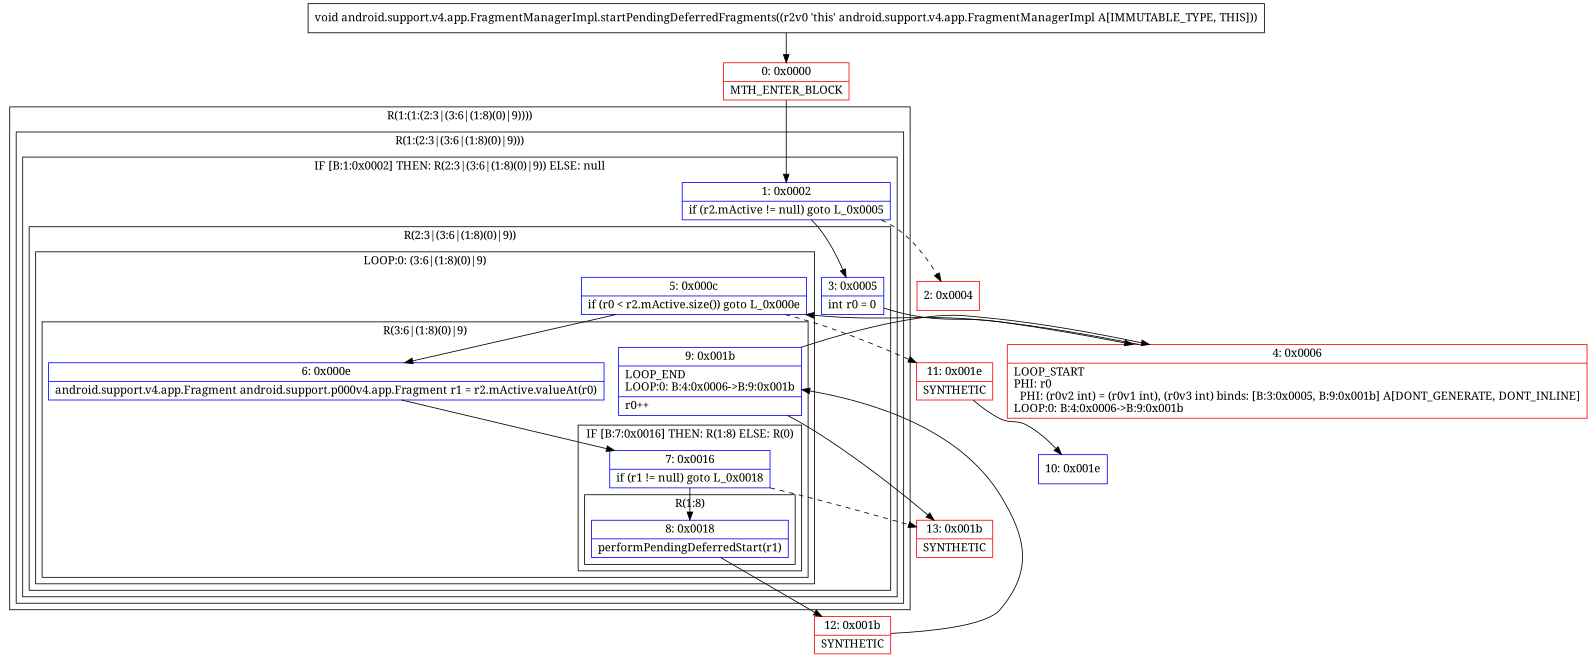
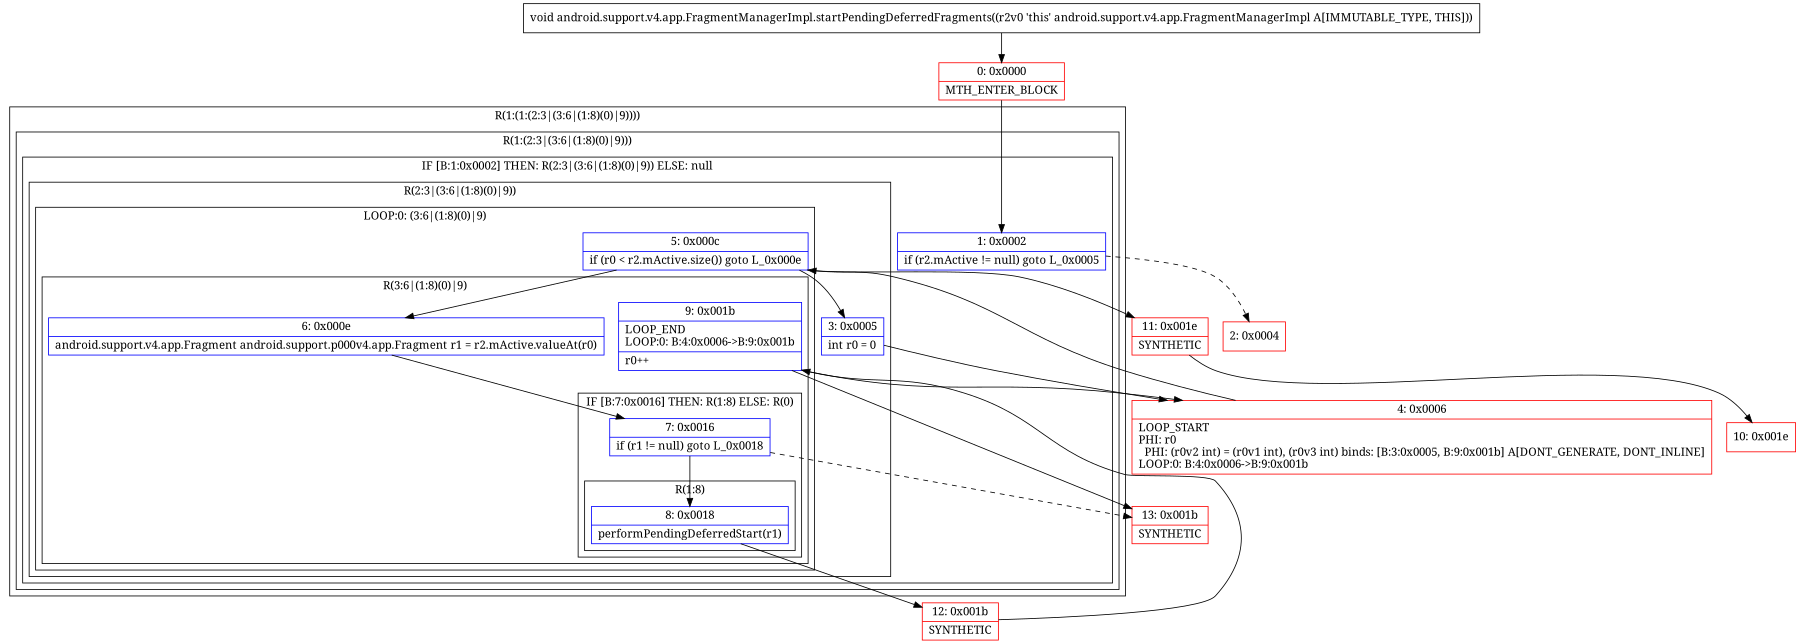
(829, 243) -> (823, 287)
(854, 337) -> (970, 273)
(1073, 469) -> (1761, 437)
